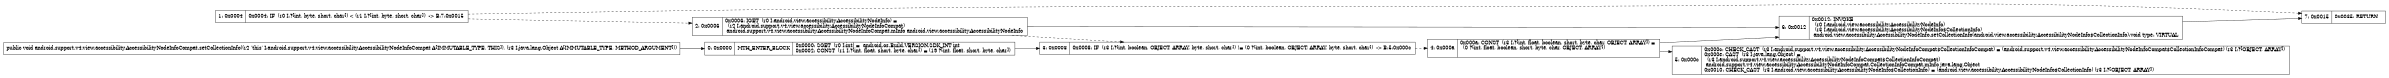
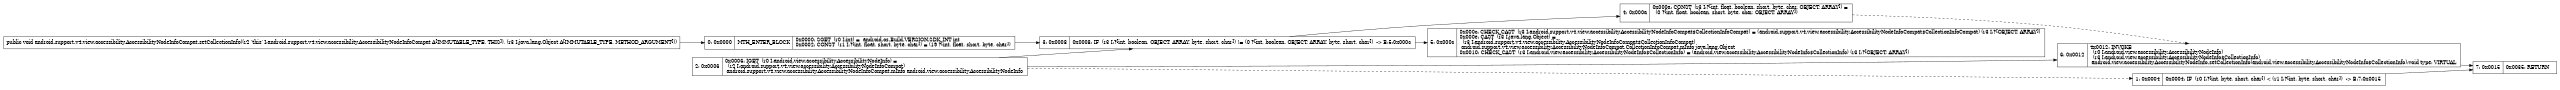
(1383, 6) -> (2427, 72)
(1834, 20) -> (2112, 47)
(578, 21) -> (1578, 73)
(1066, 39) -> (1064, 53)
(1718, 40) -> (2019, 23)
(1420, 48) -> (1453, 24)
(1664, 52) -> (1420, 43)
